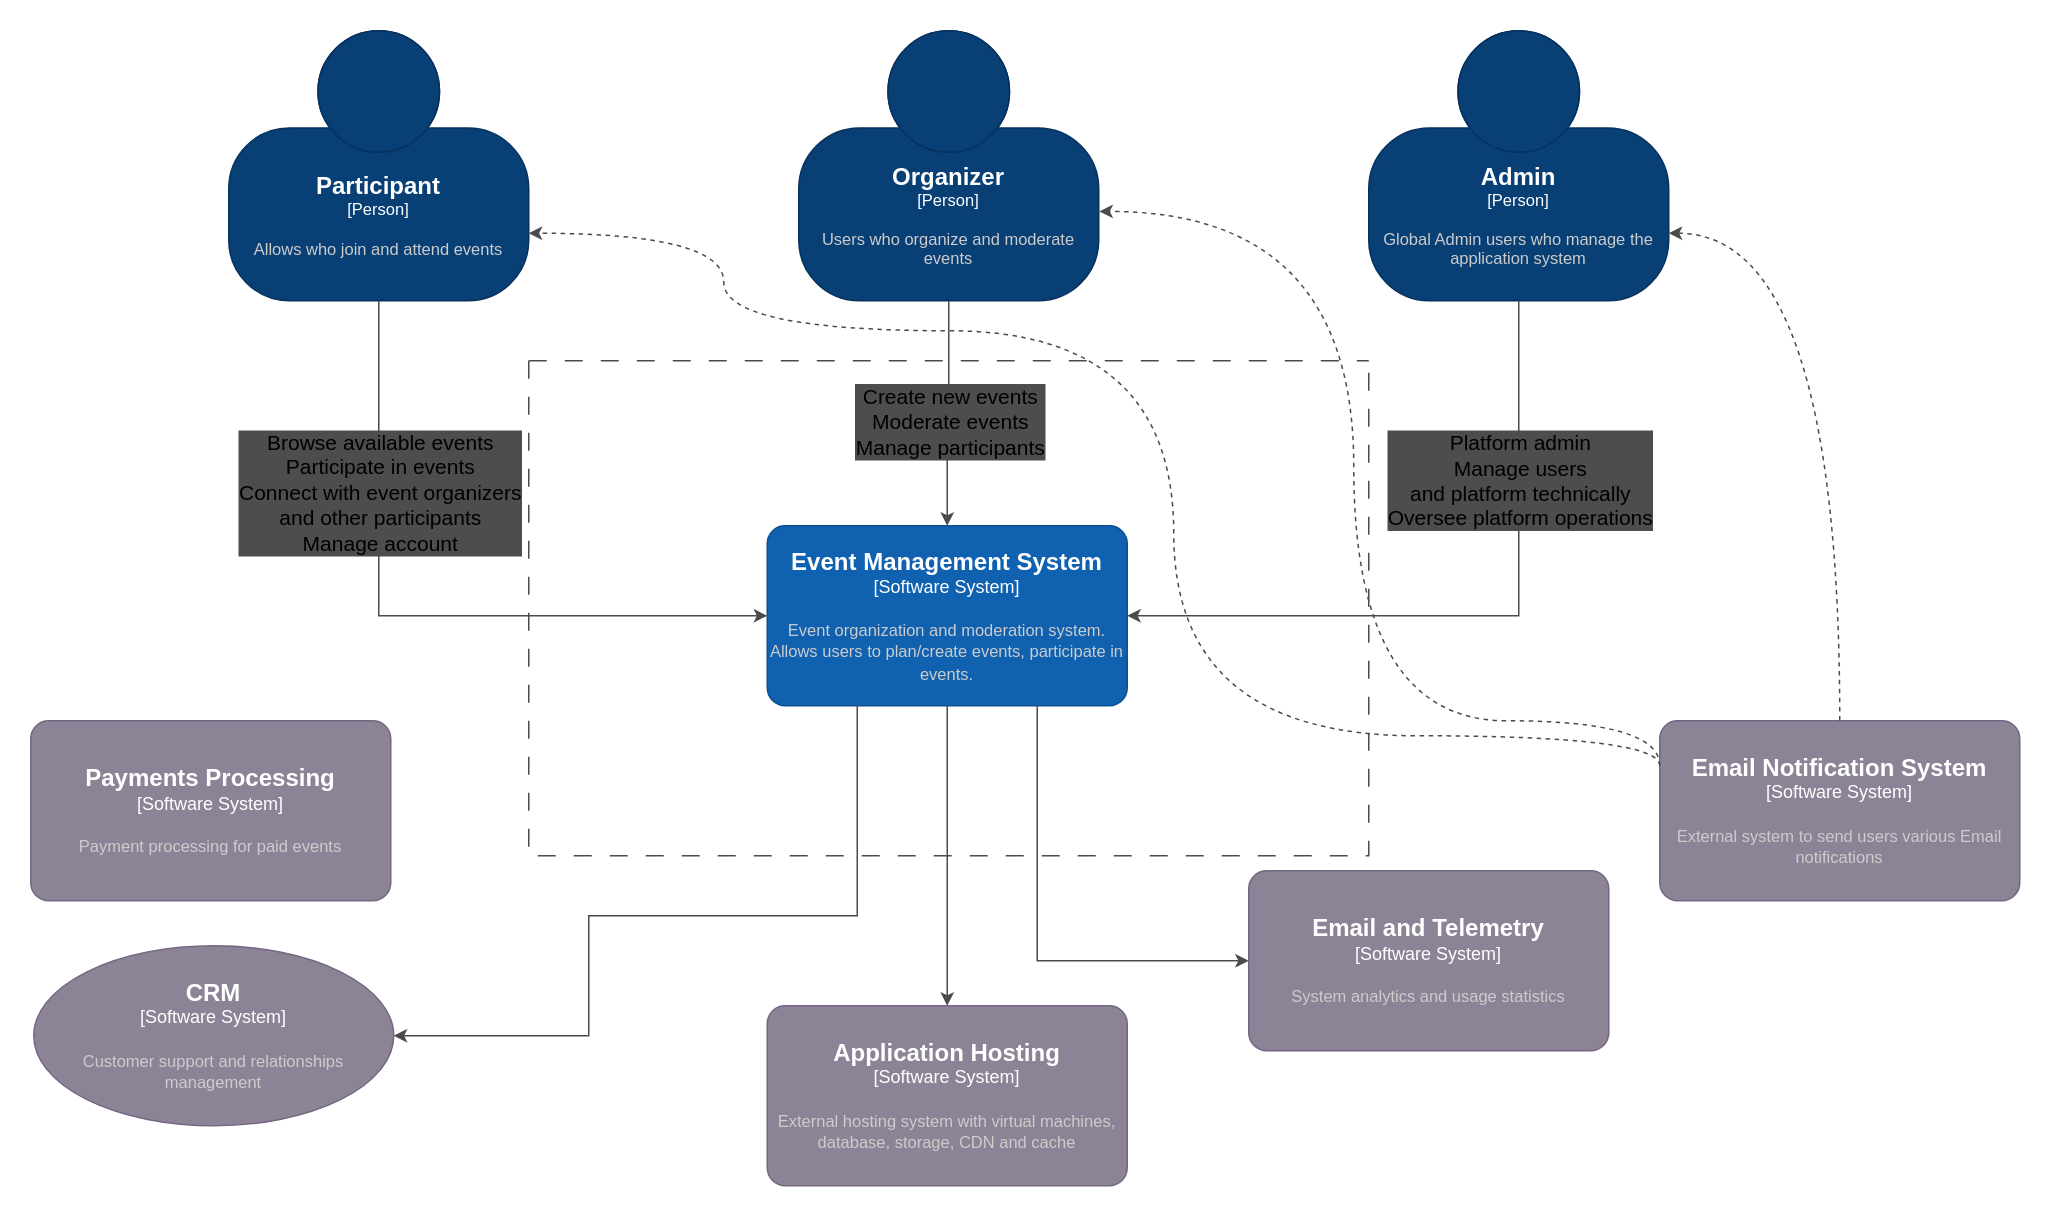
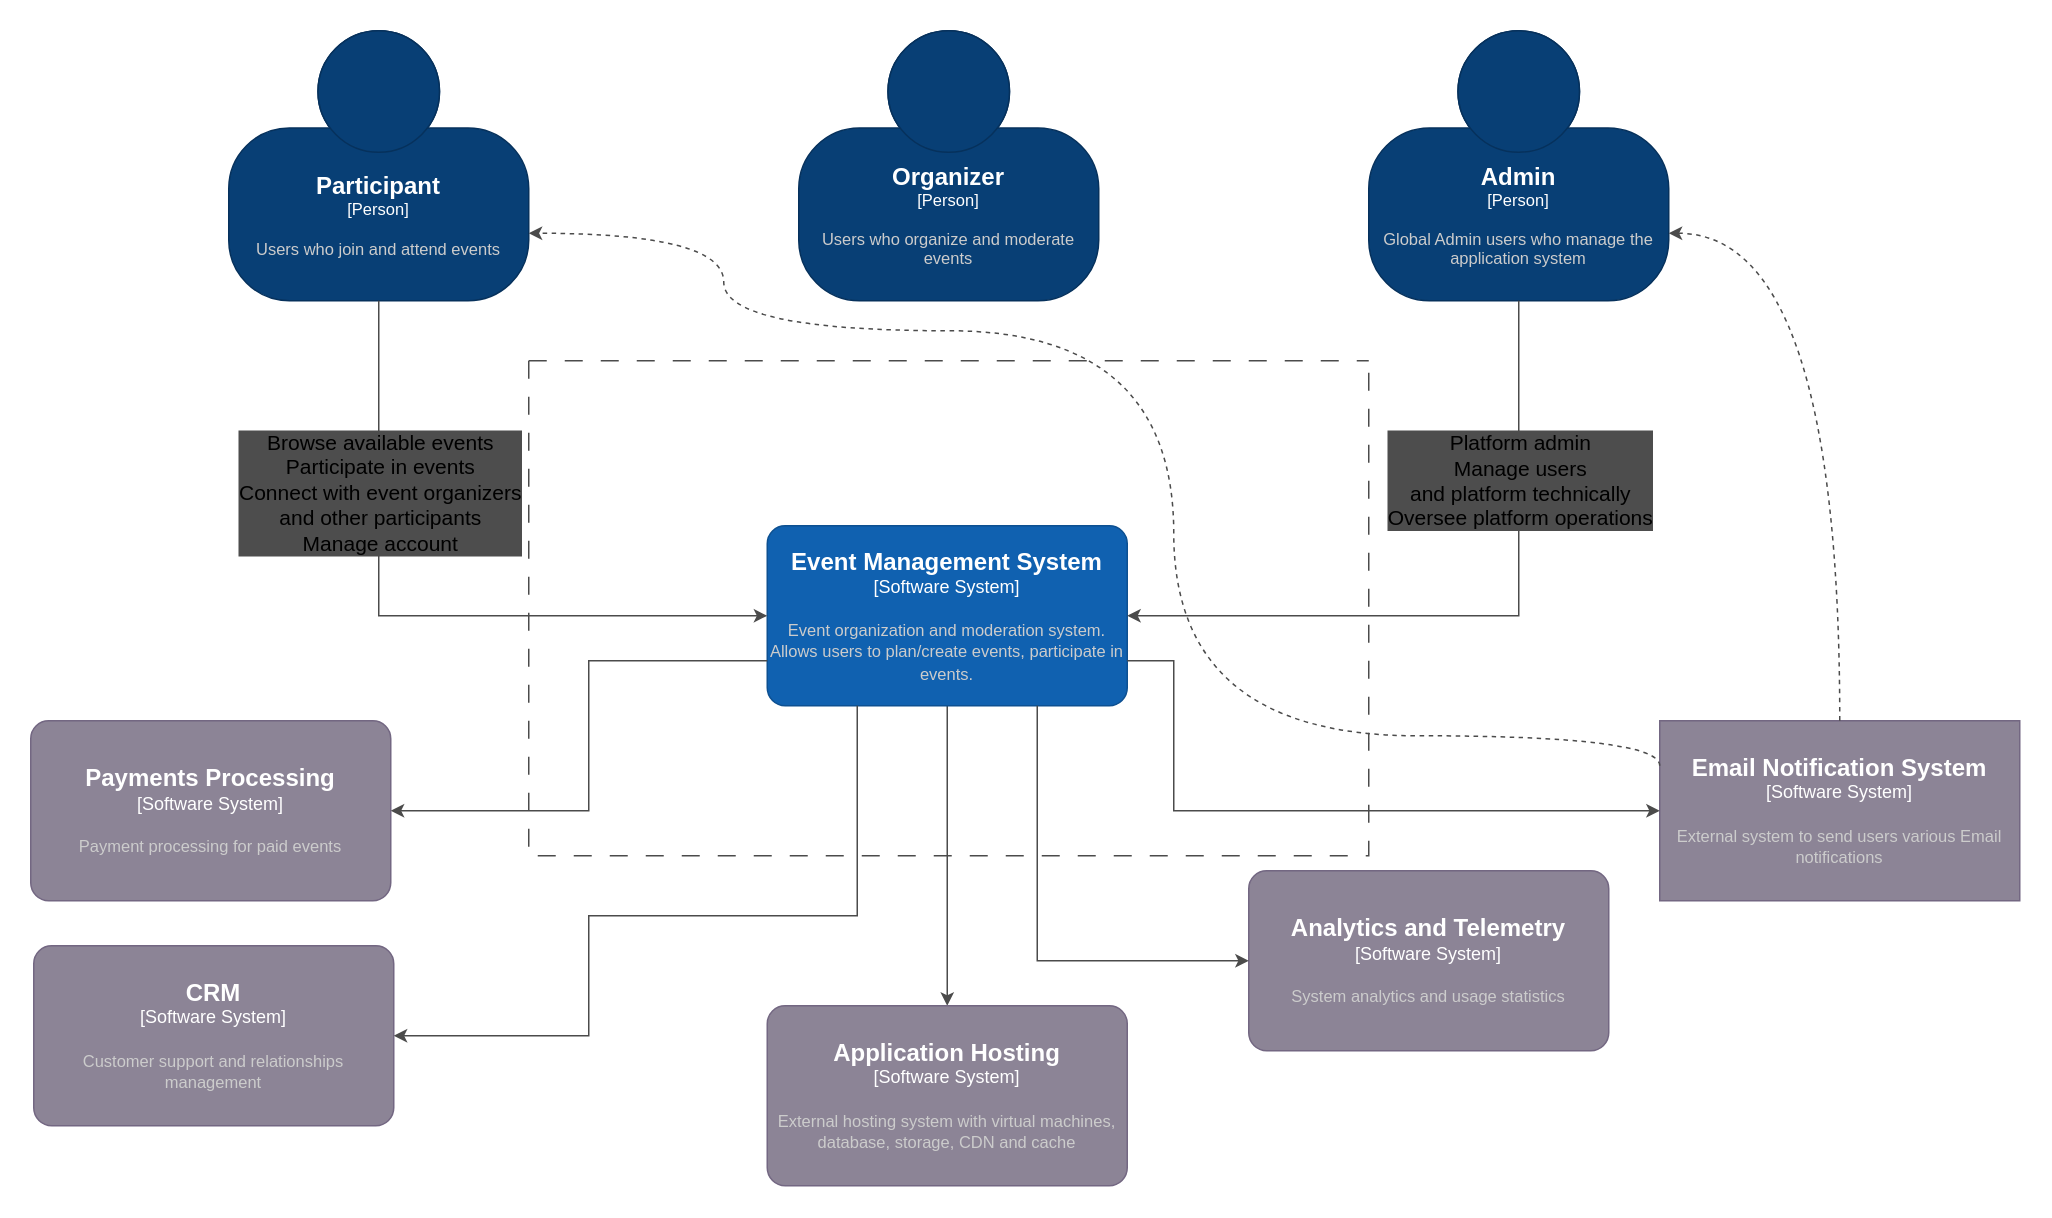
(379, 215) -> (379, 215)
(1327, 327) -> none
(949, 408) -> none
none -> (589, 741)
none -> (1314, 811)
(1840, 811) -> (1840, 811)
(1429, 961) -> (1429, 961)
(214, 1036) -> (214, 1036)
